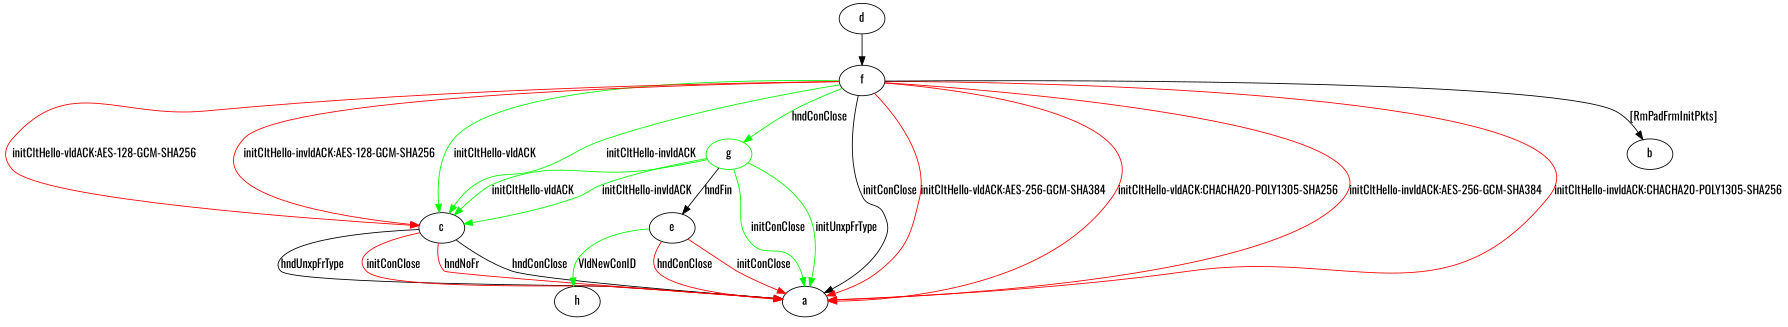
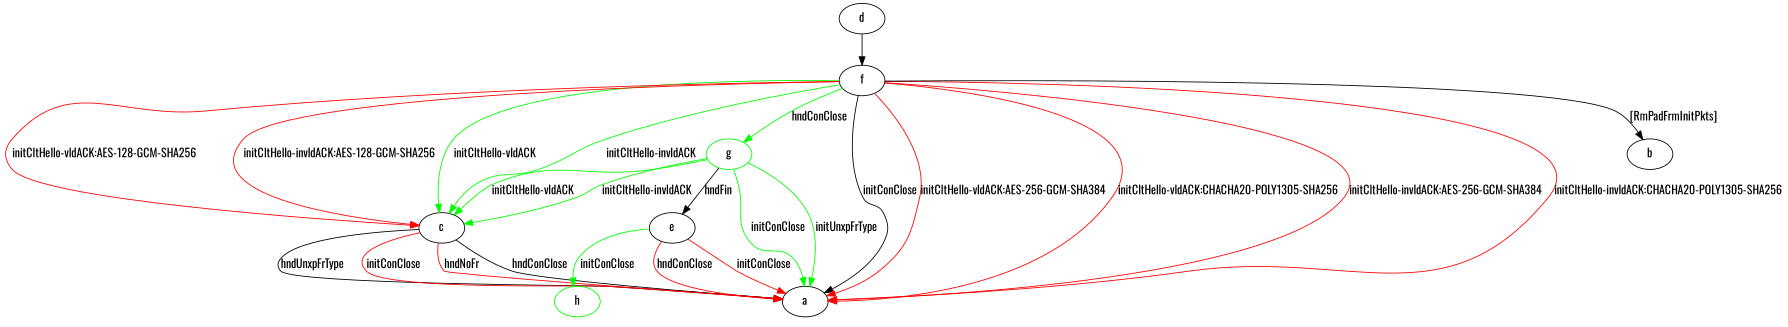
(609, 265) -> (609, 265)
(577, 302) -> (577, 302)
